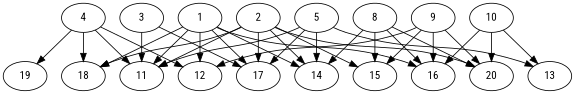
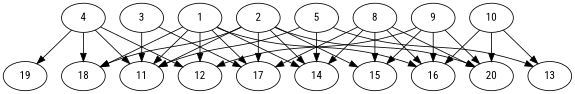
(290, 44) -> (335, 38)
